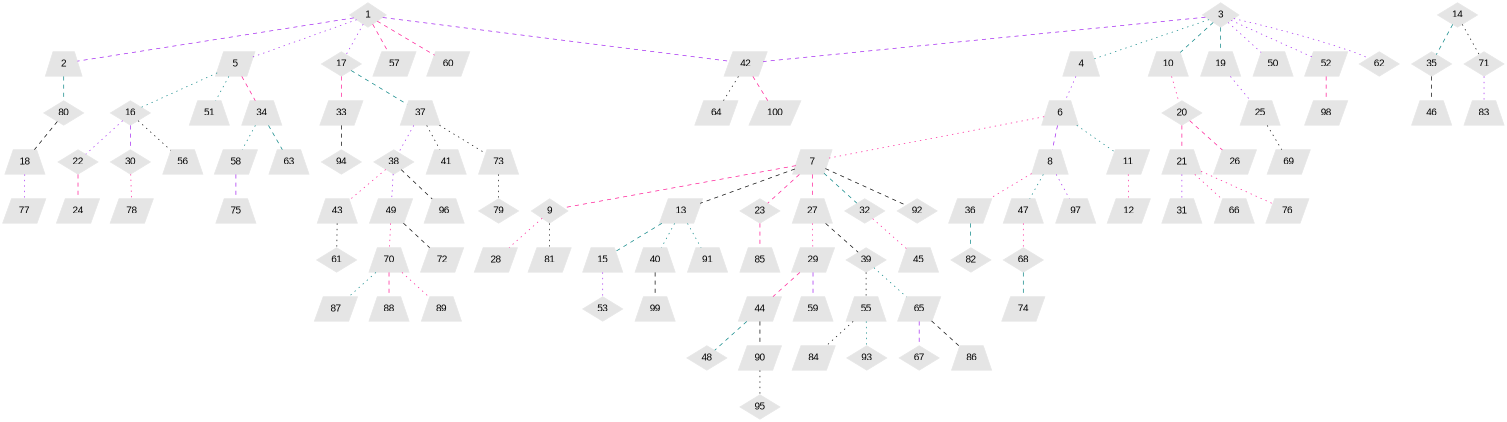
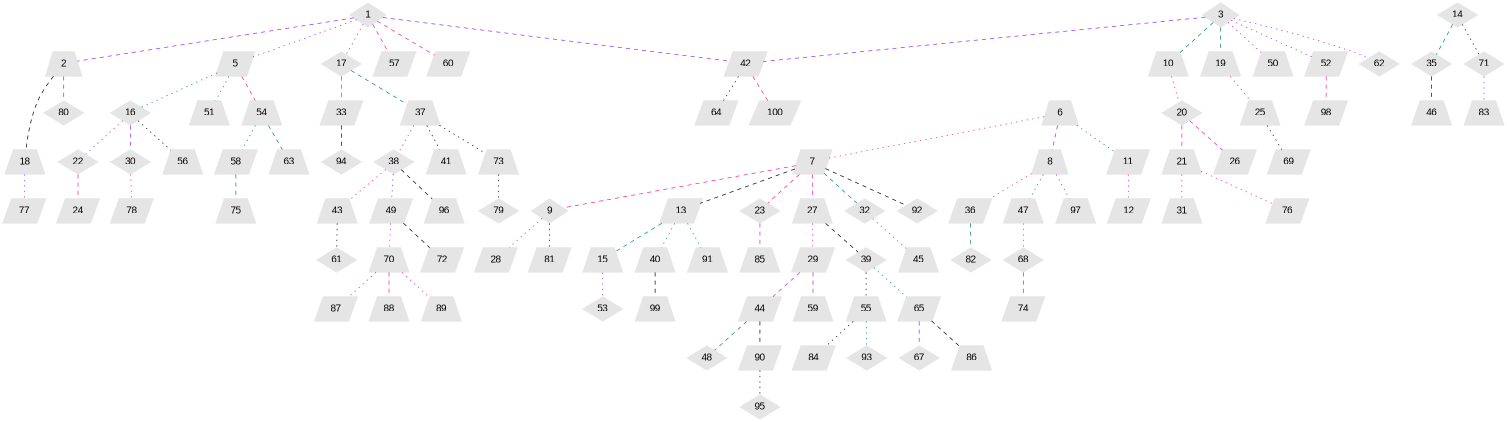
(1081, 64) -> none
(262, 113) -> (262, 113)
(46, 136) -> (34, 111)
(236, 187) -> (236, 187)
(1234, 211) -> none
